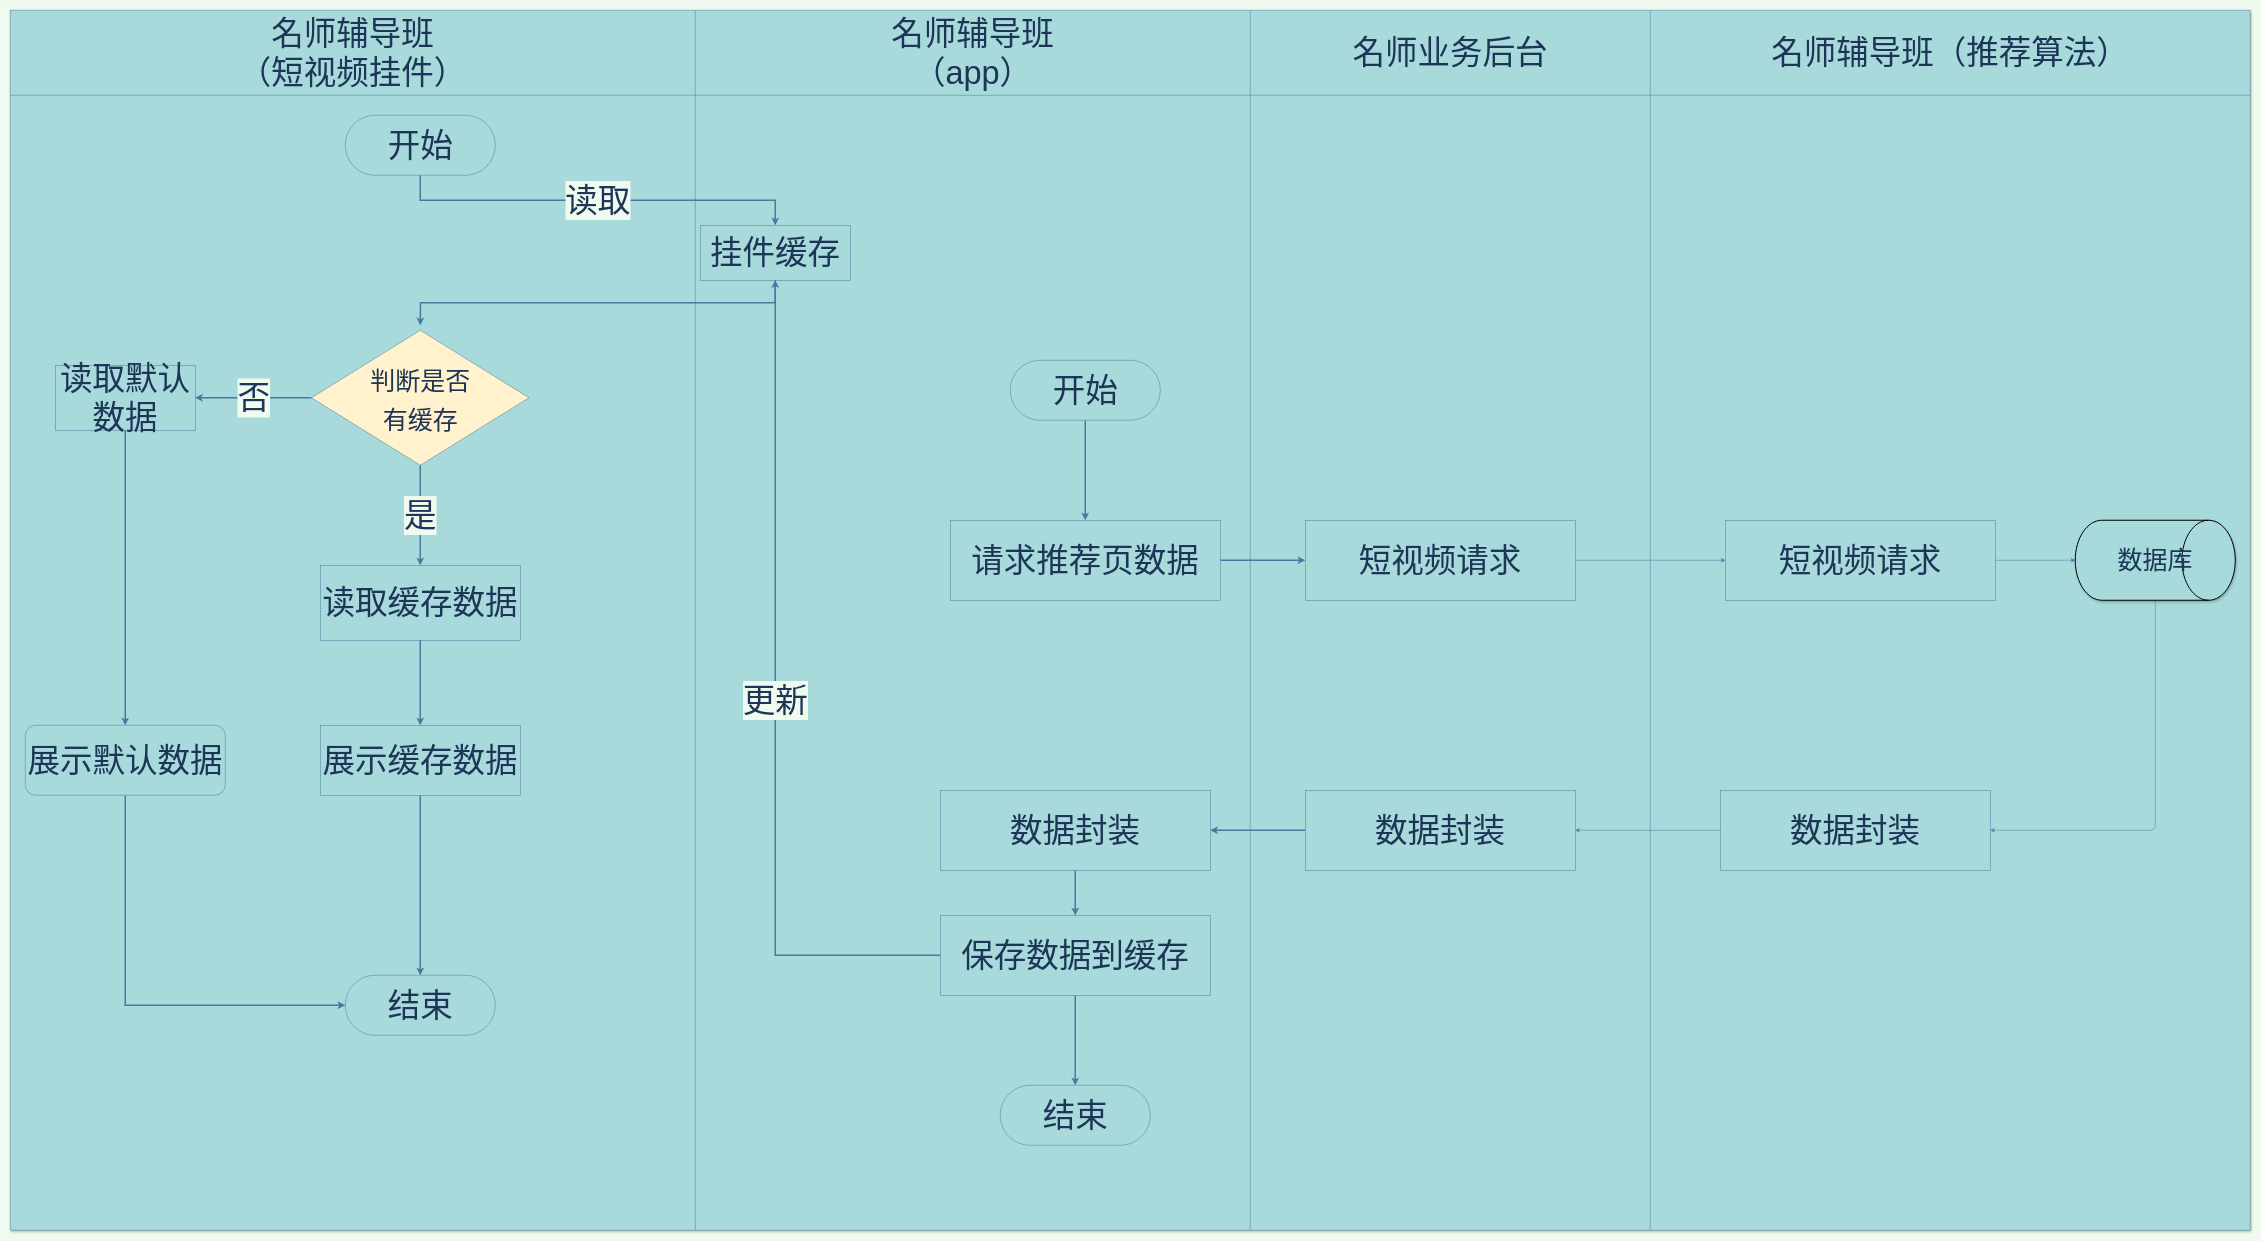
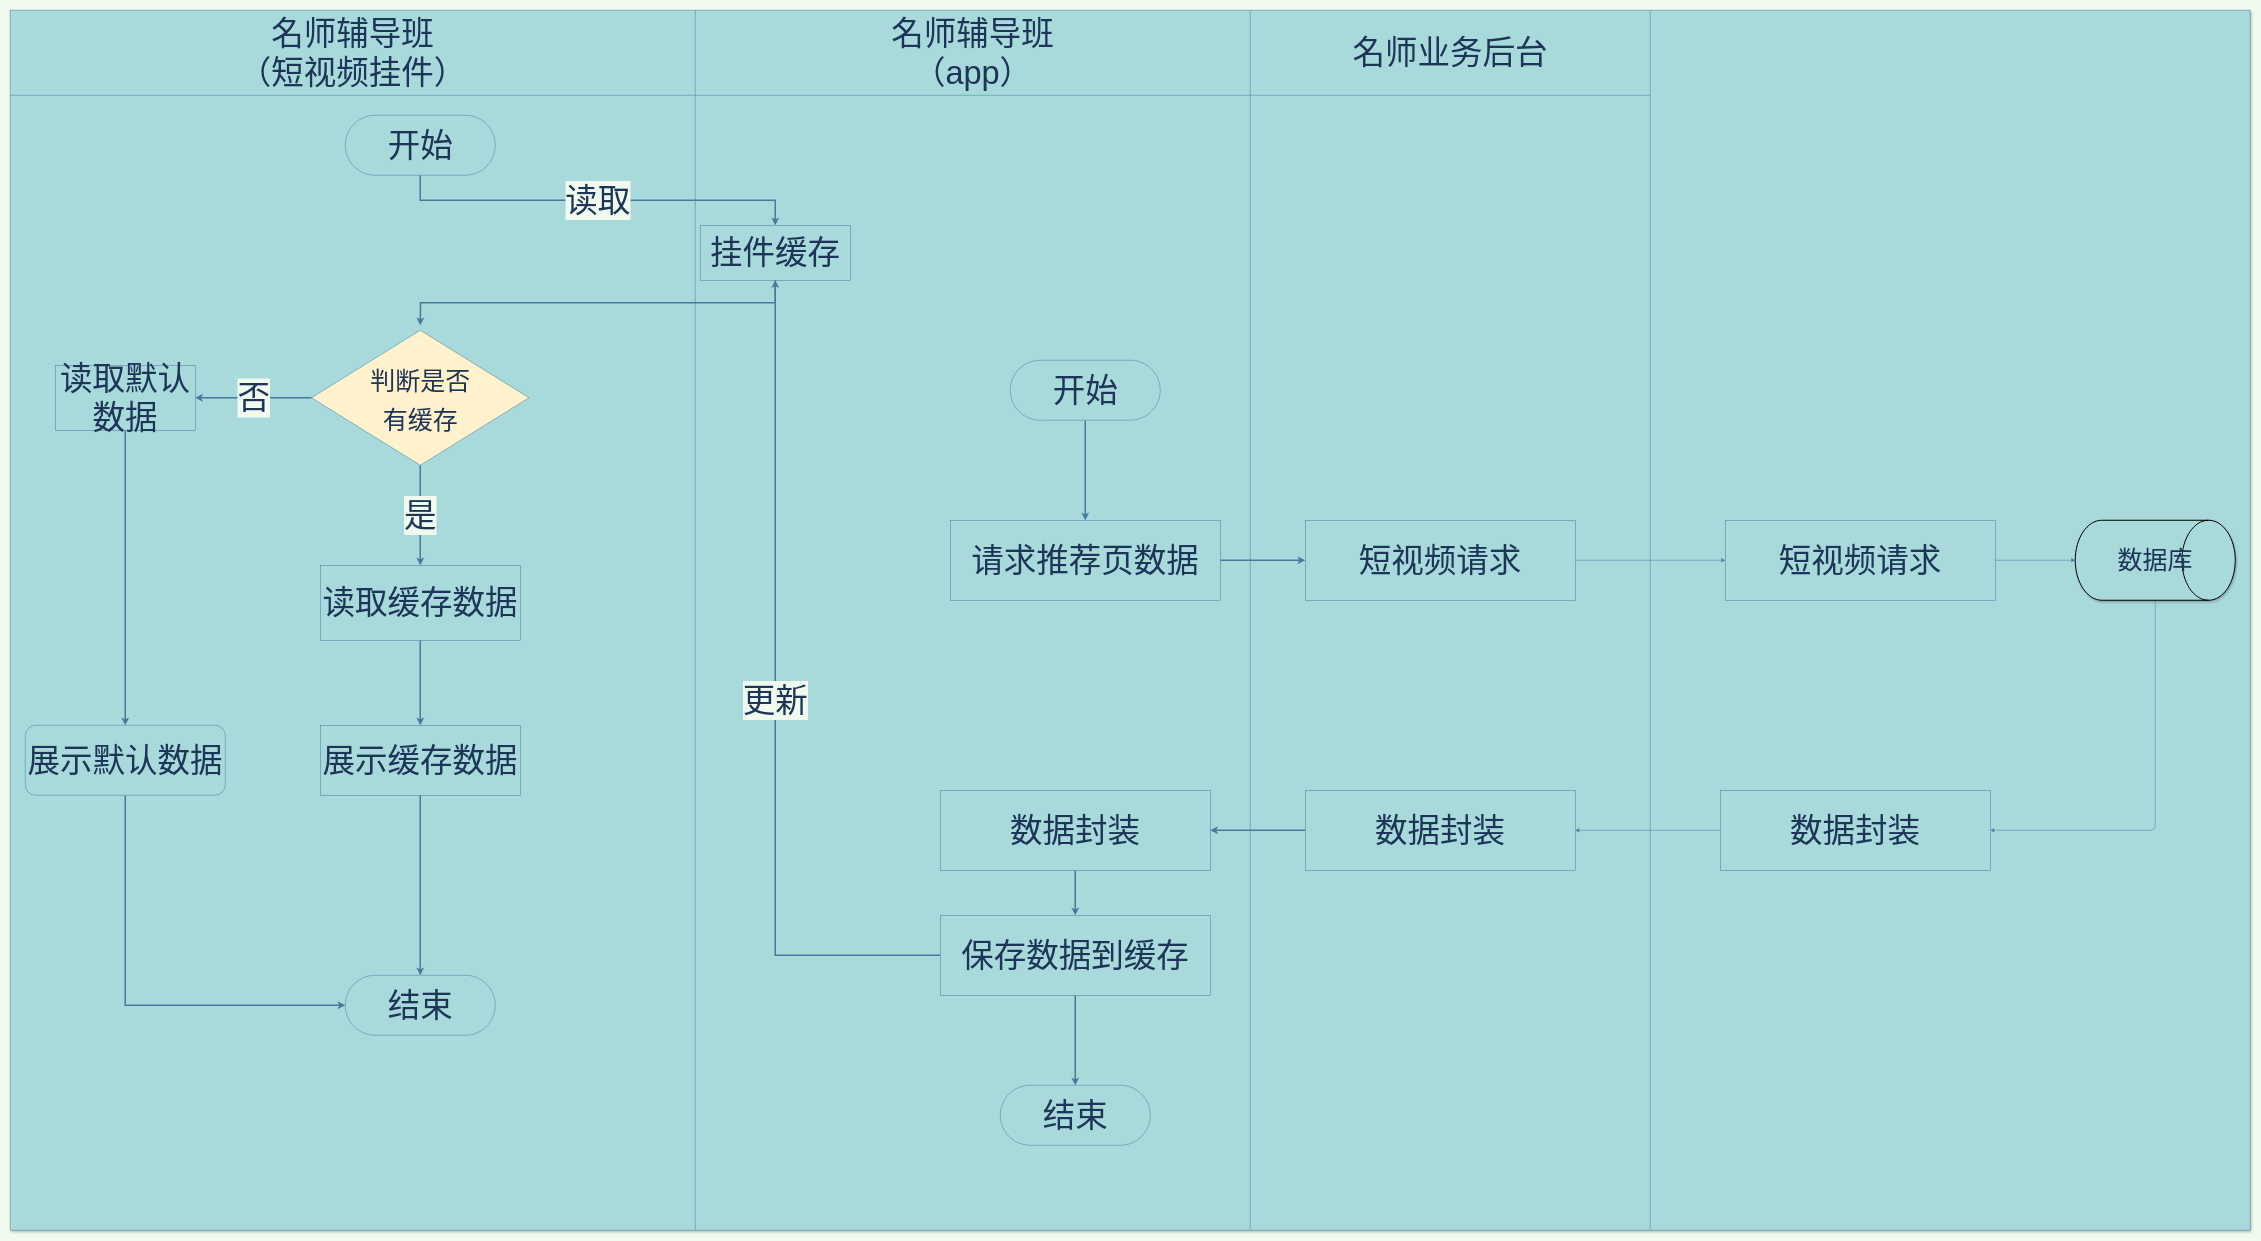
(1950, 53) -> none
